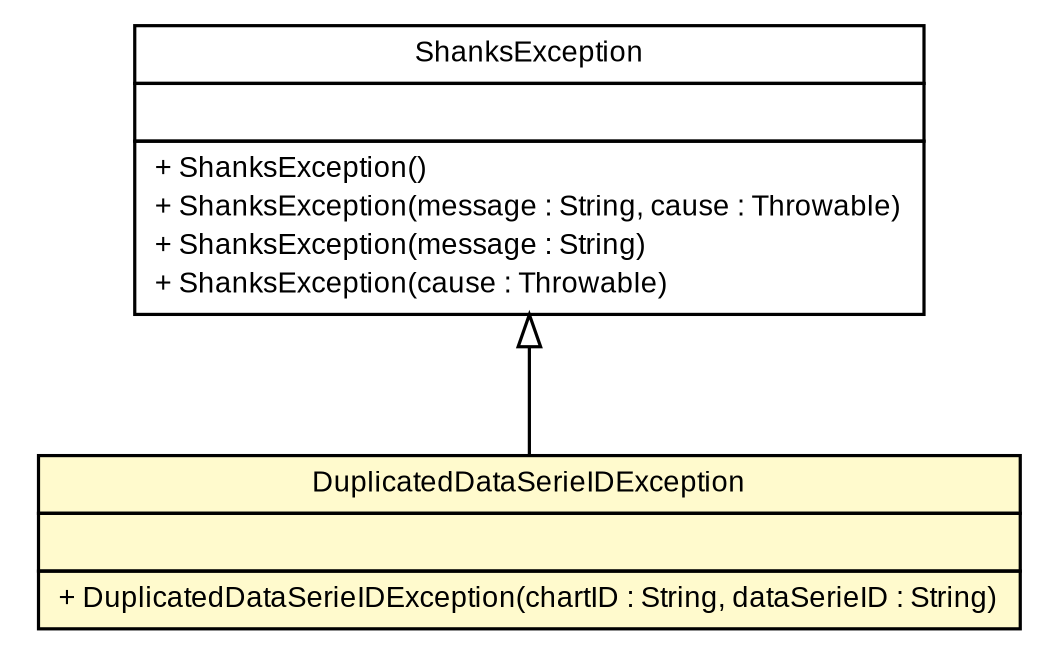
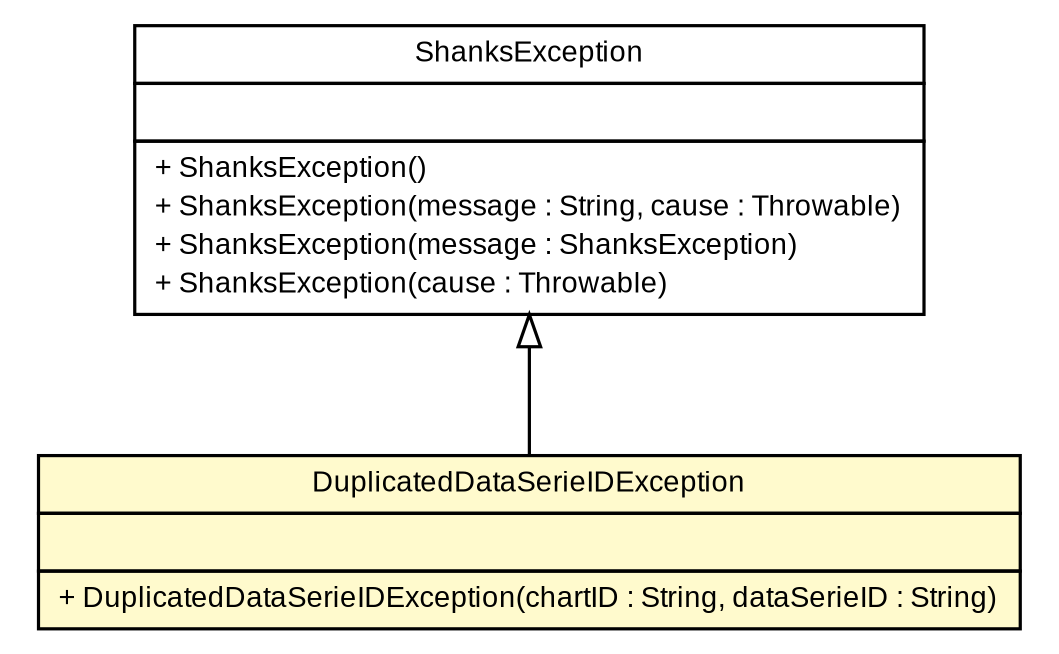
(401, 245) -> (476, 245)
